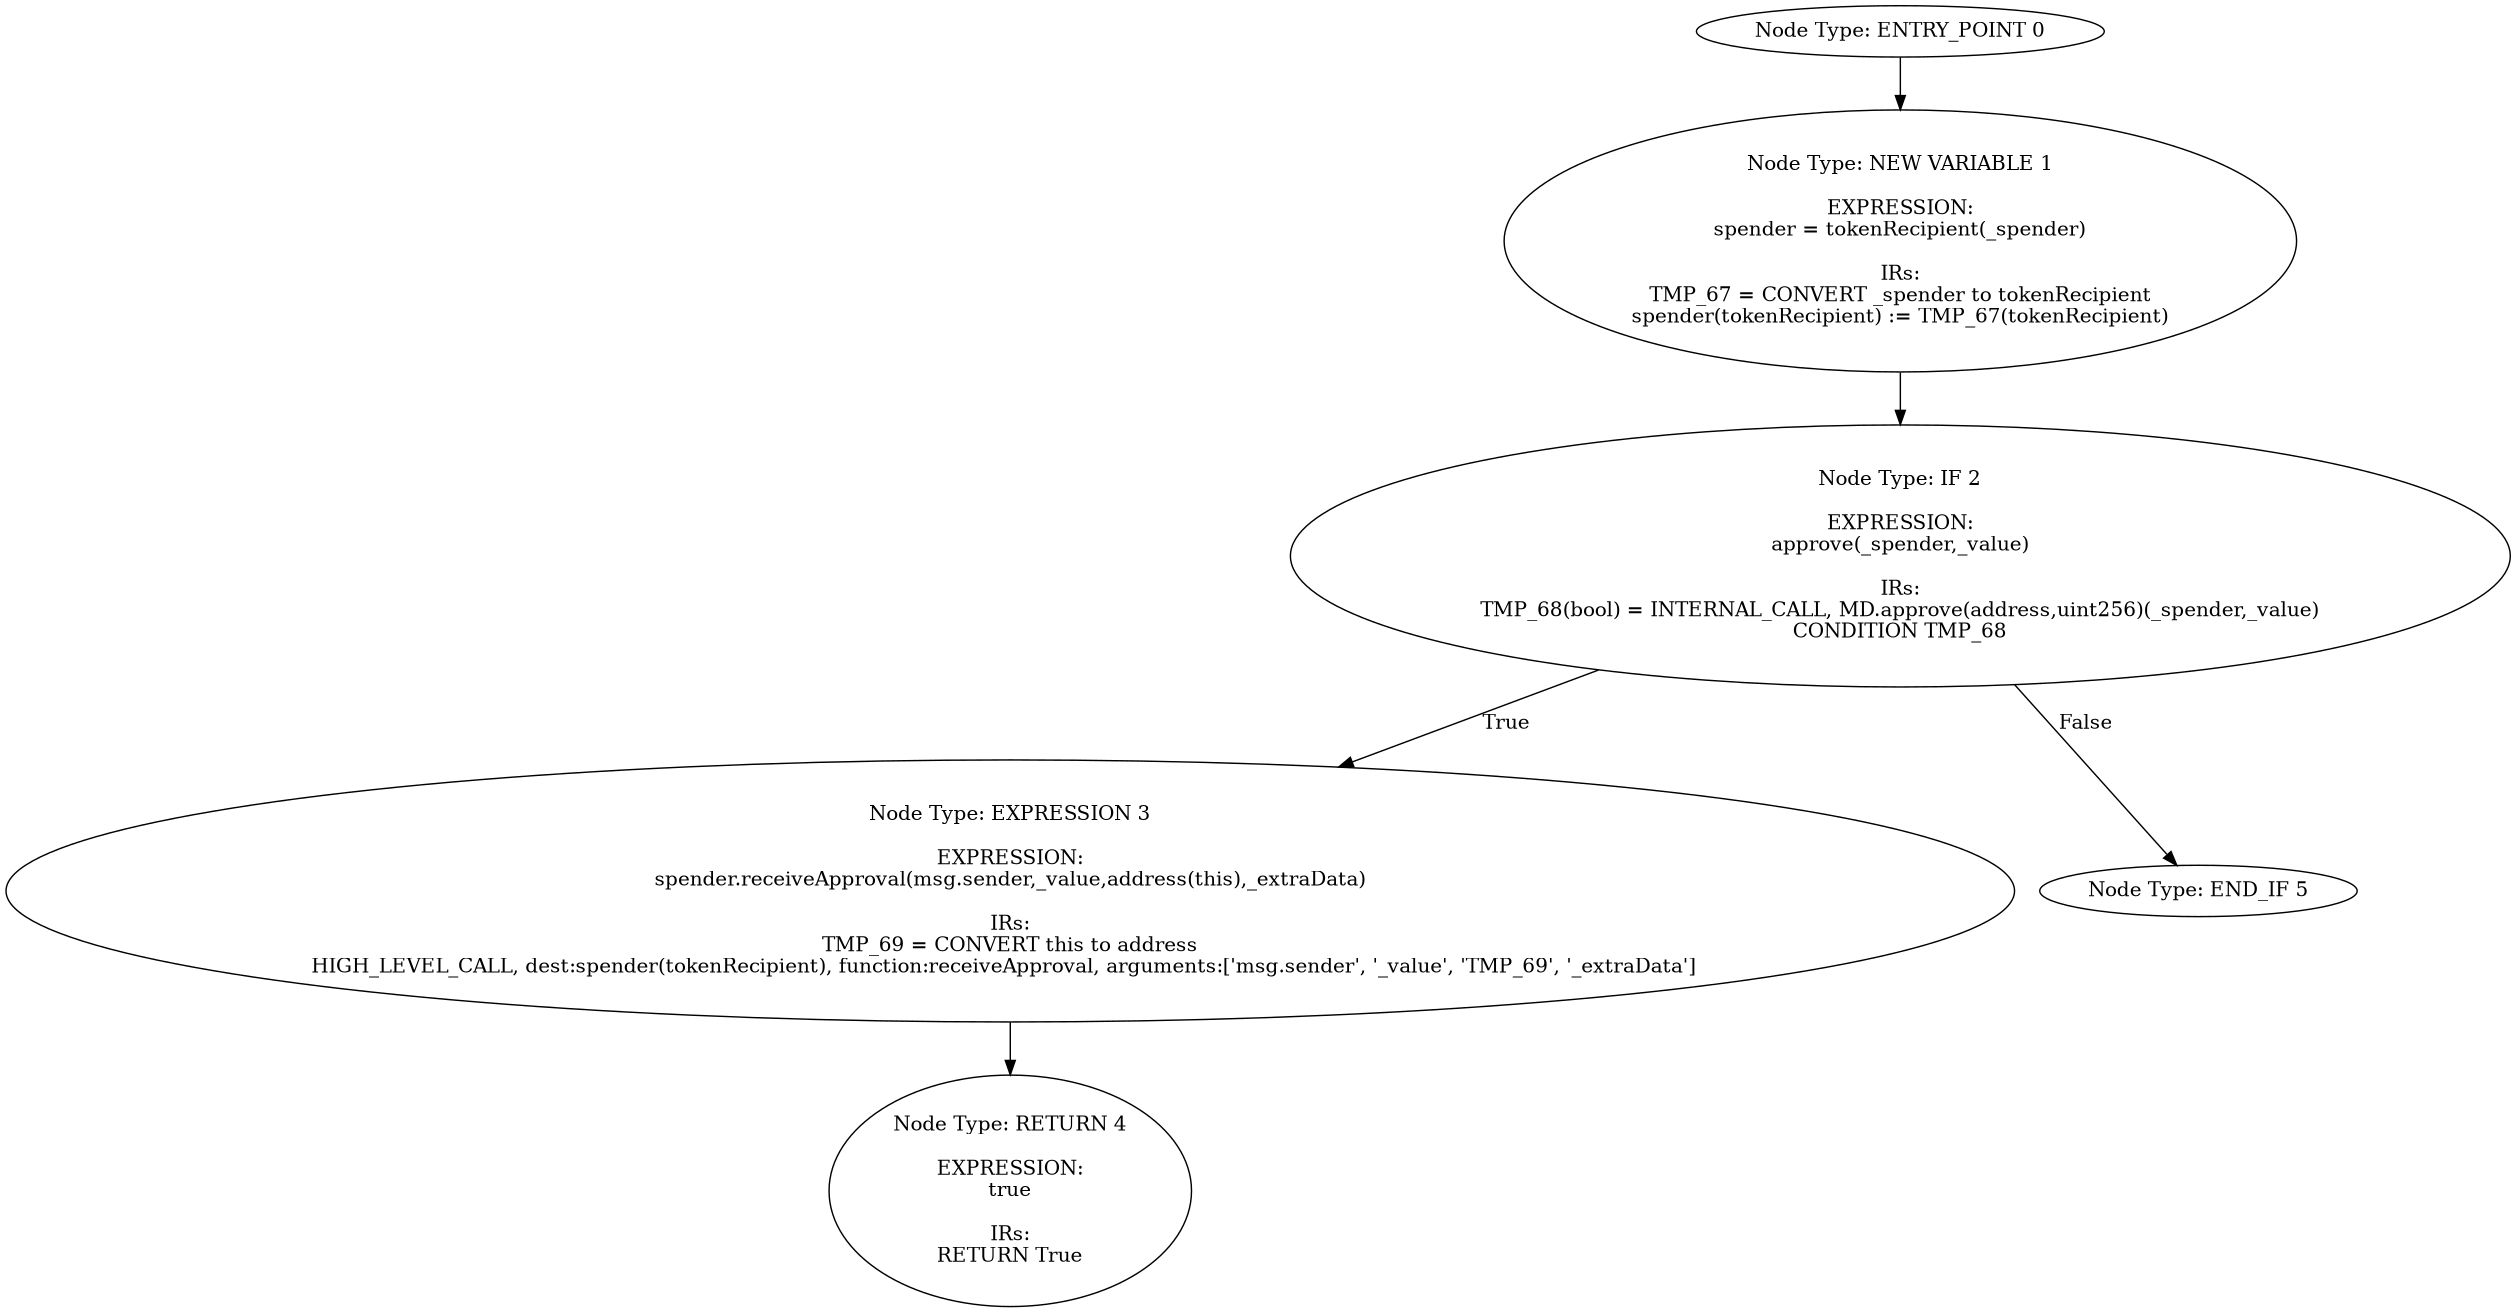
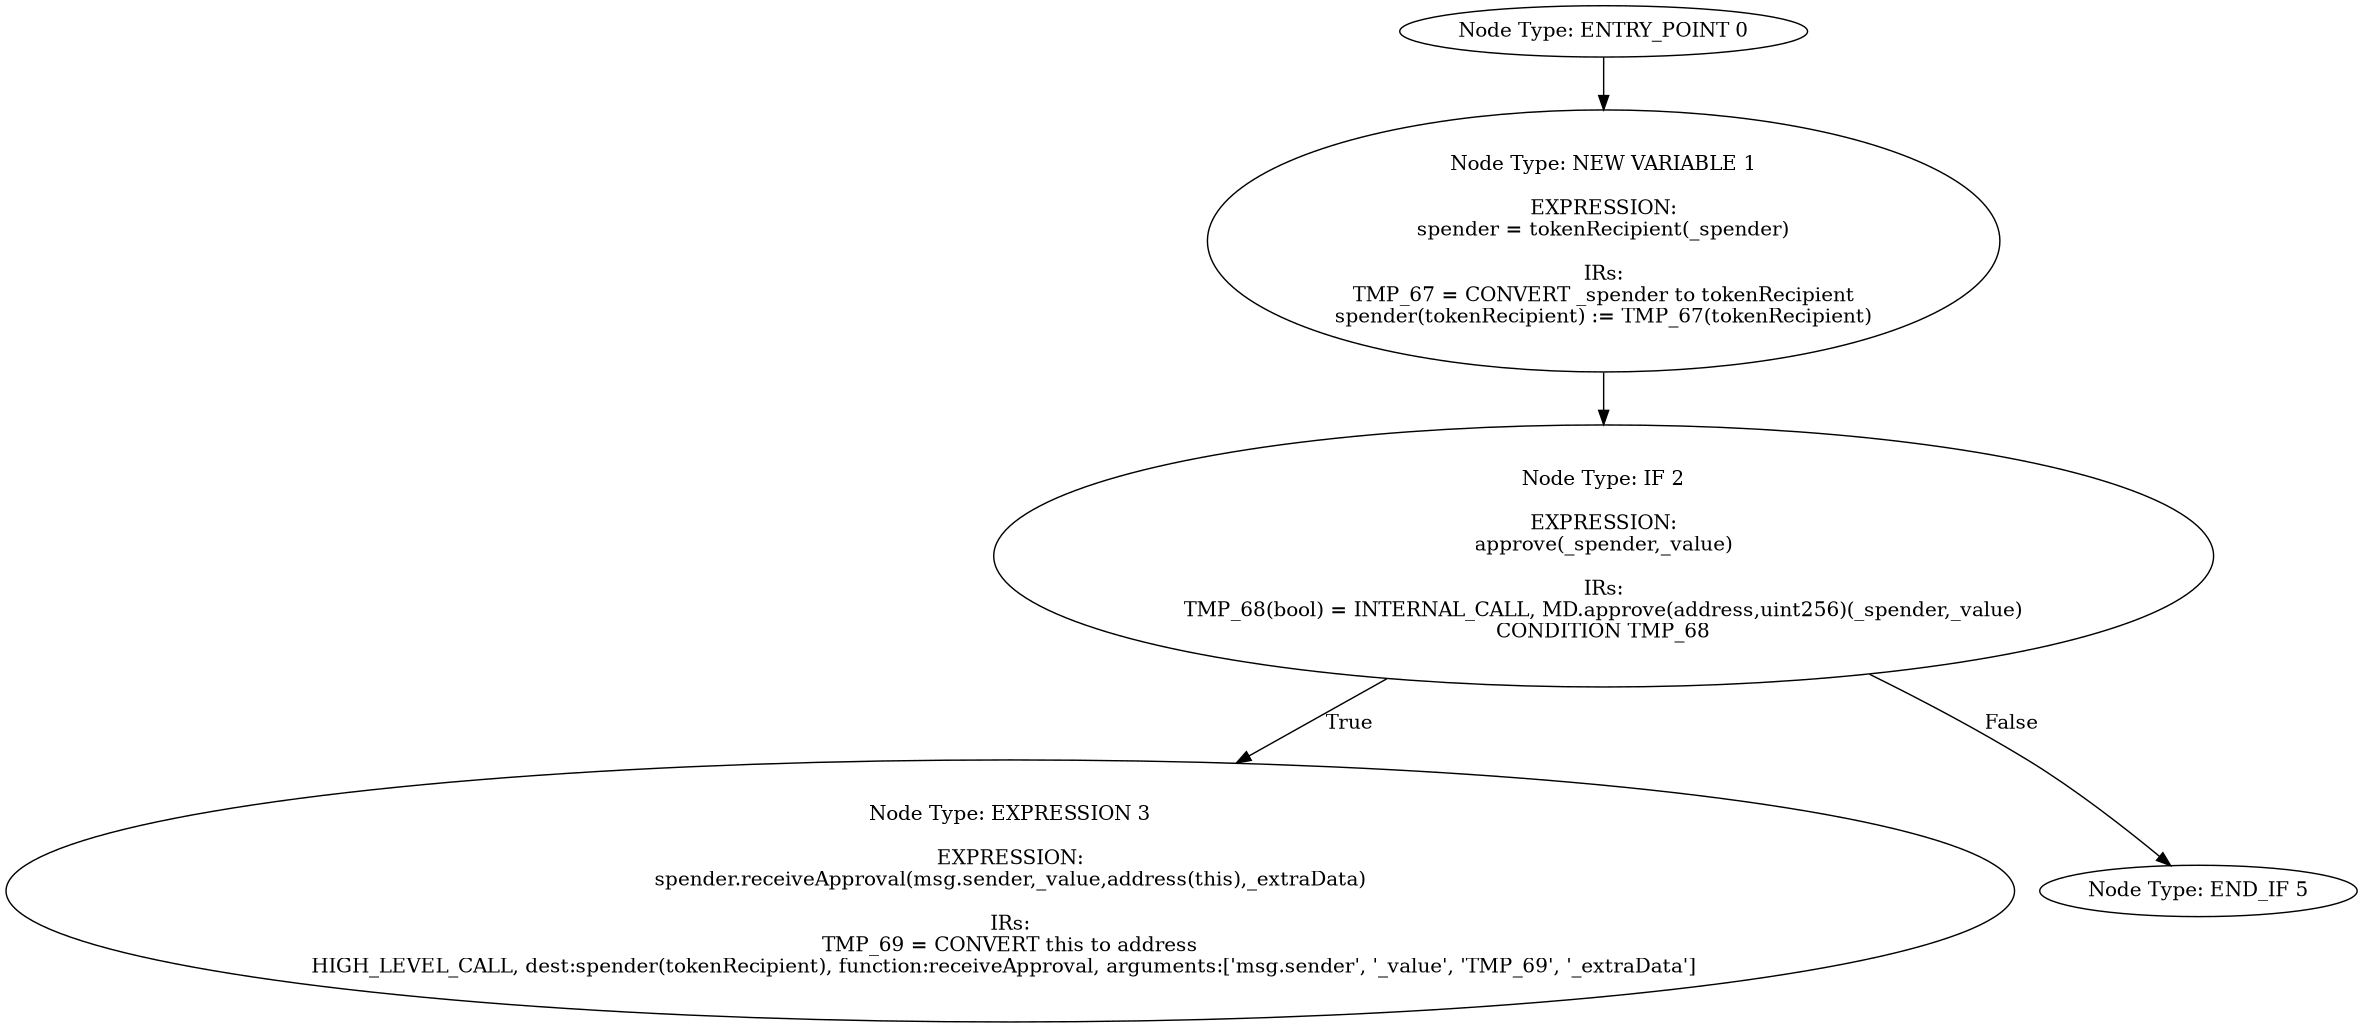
(1010, 1191) -> none
